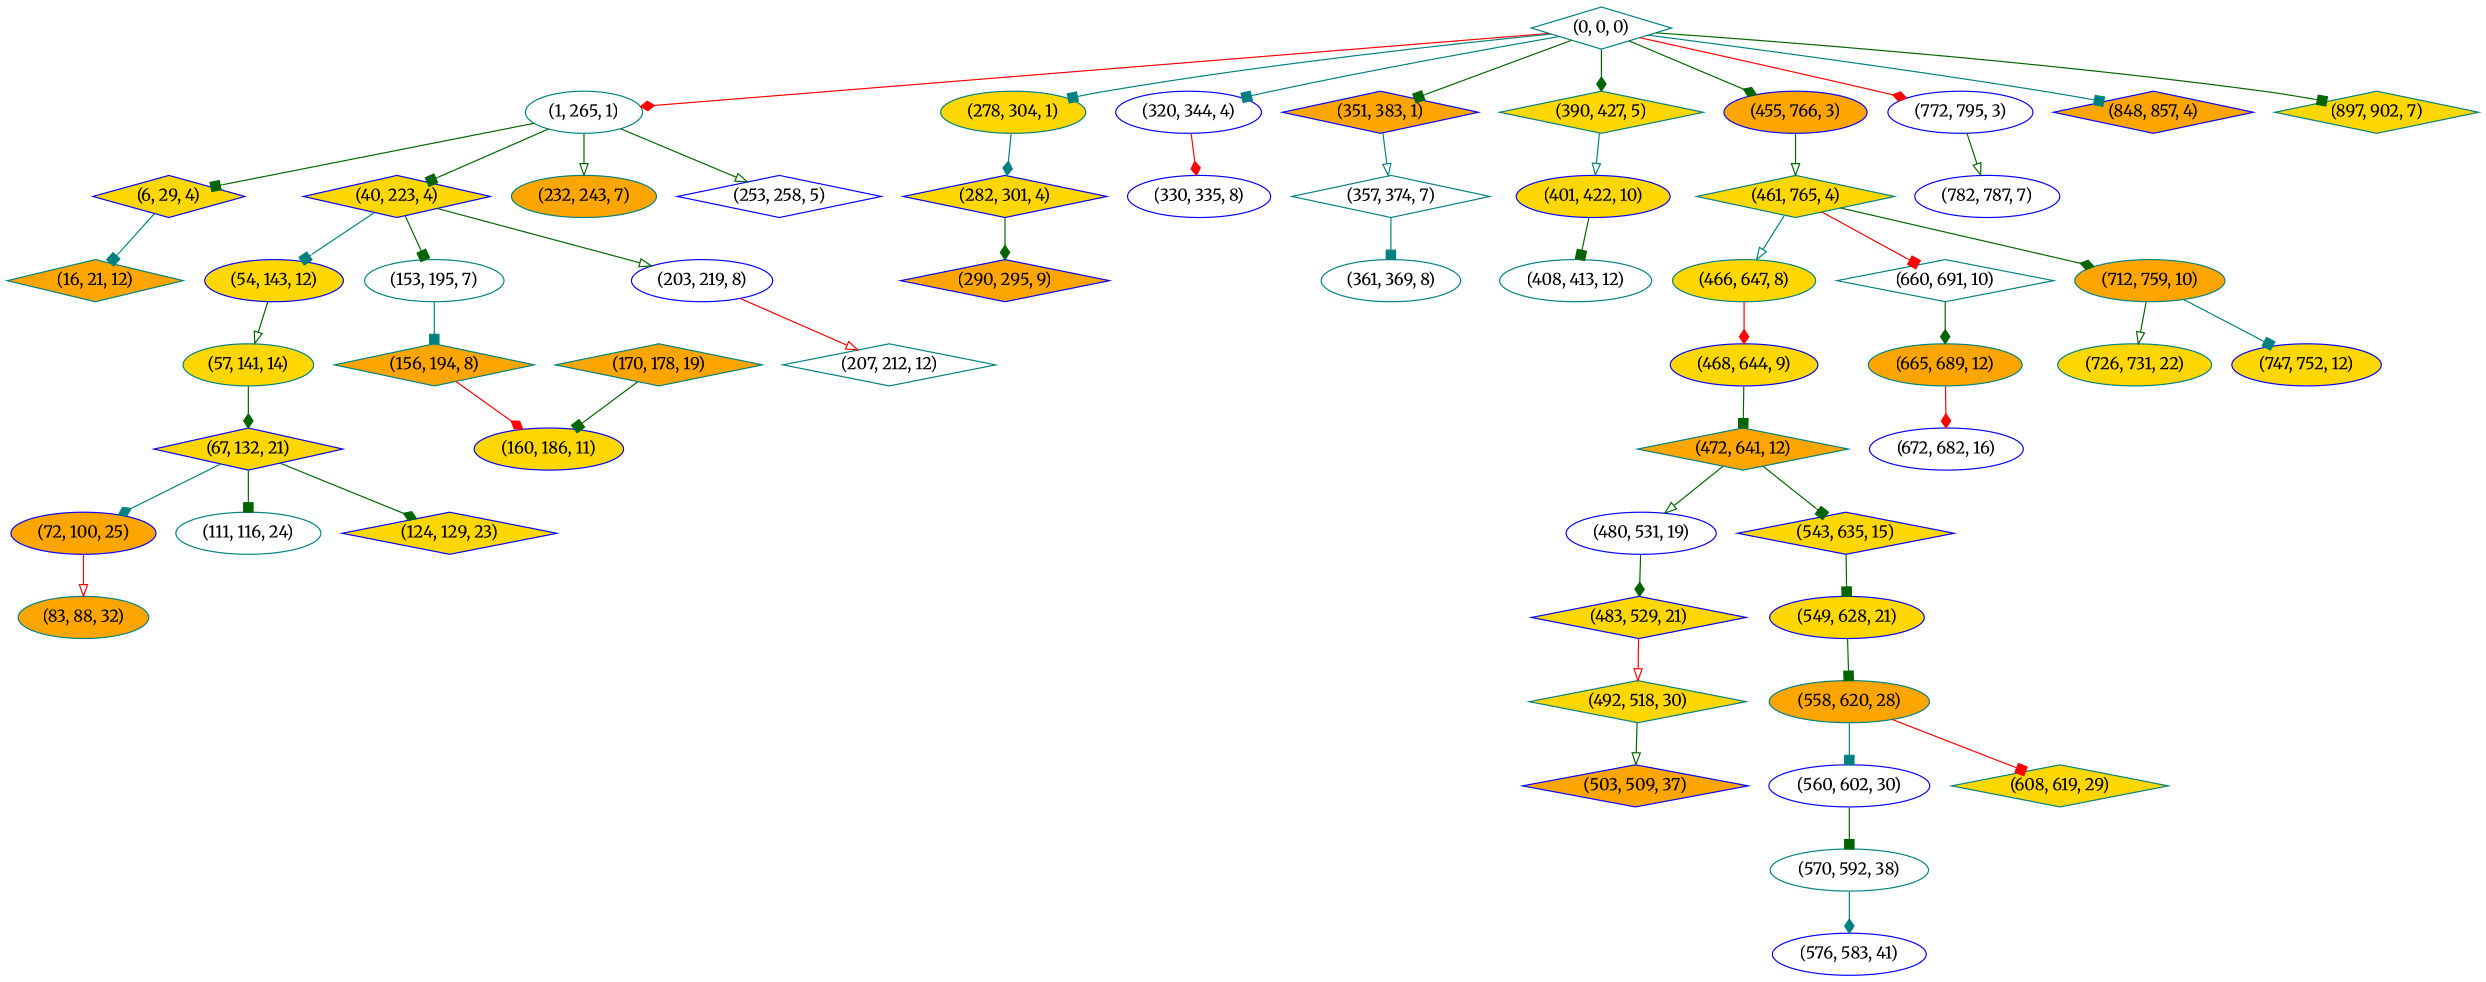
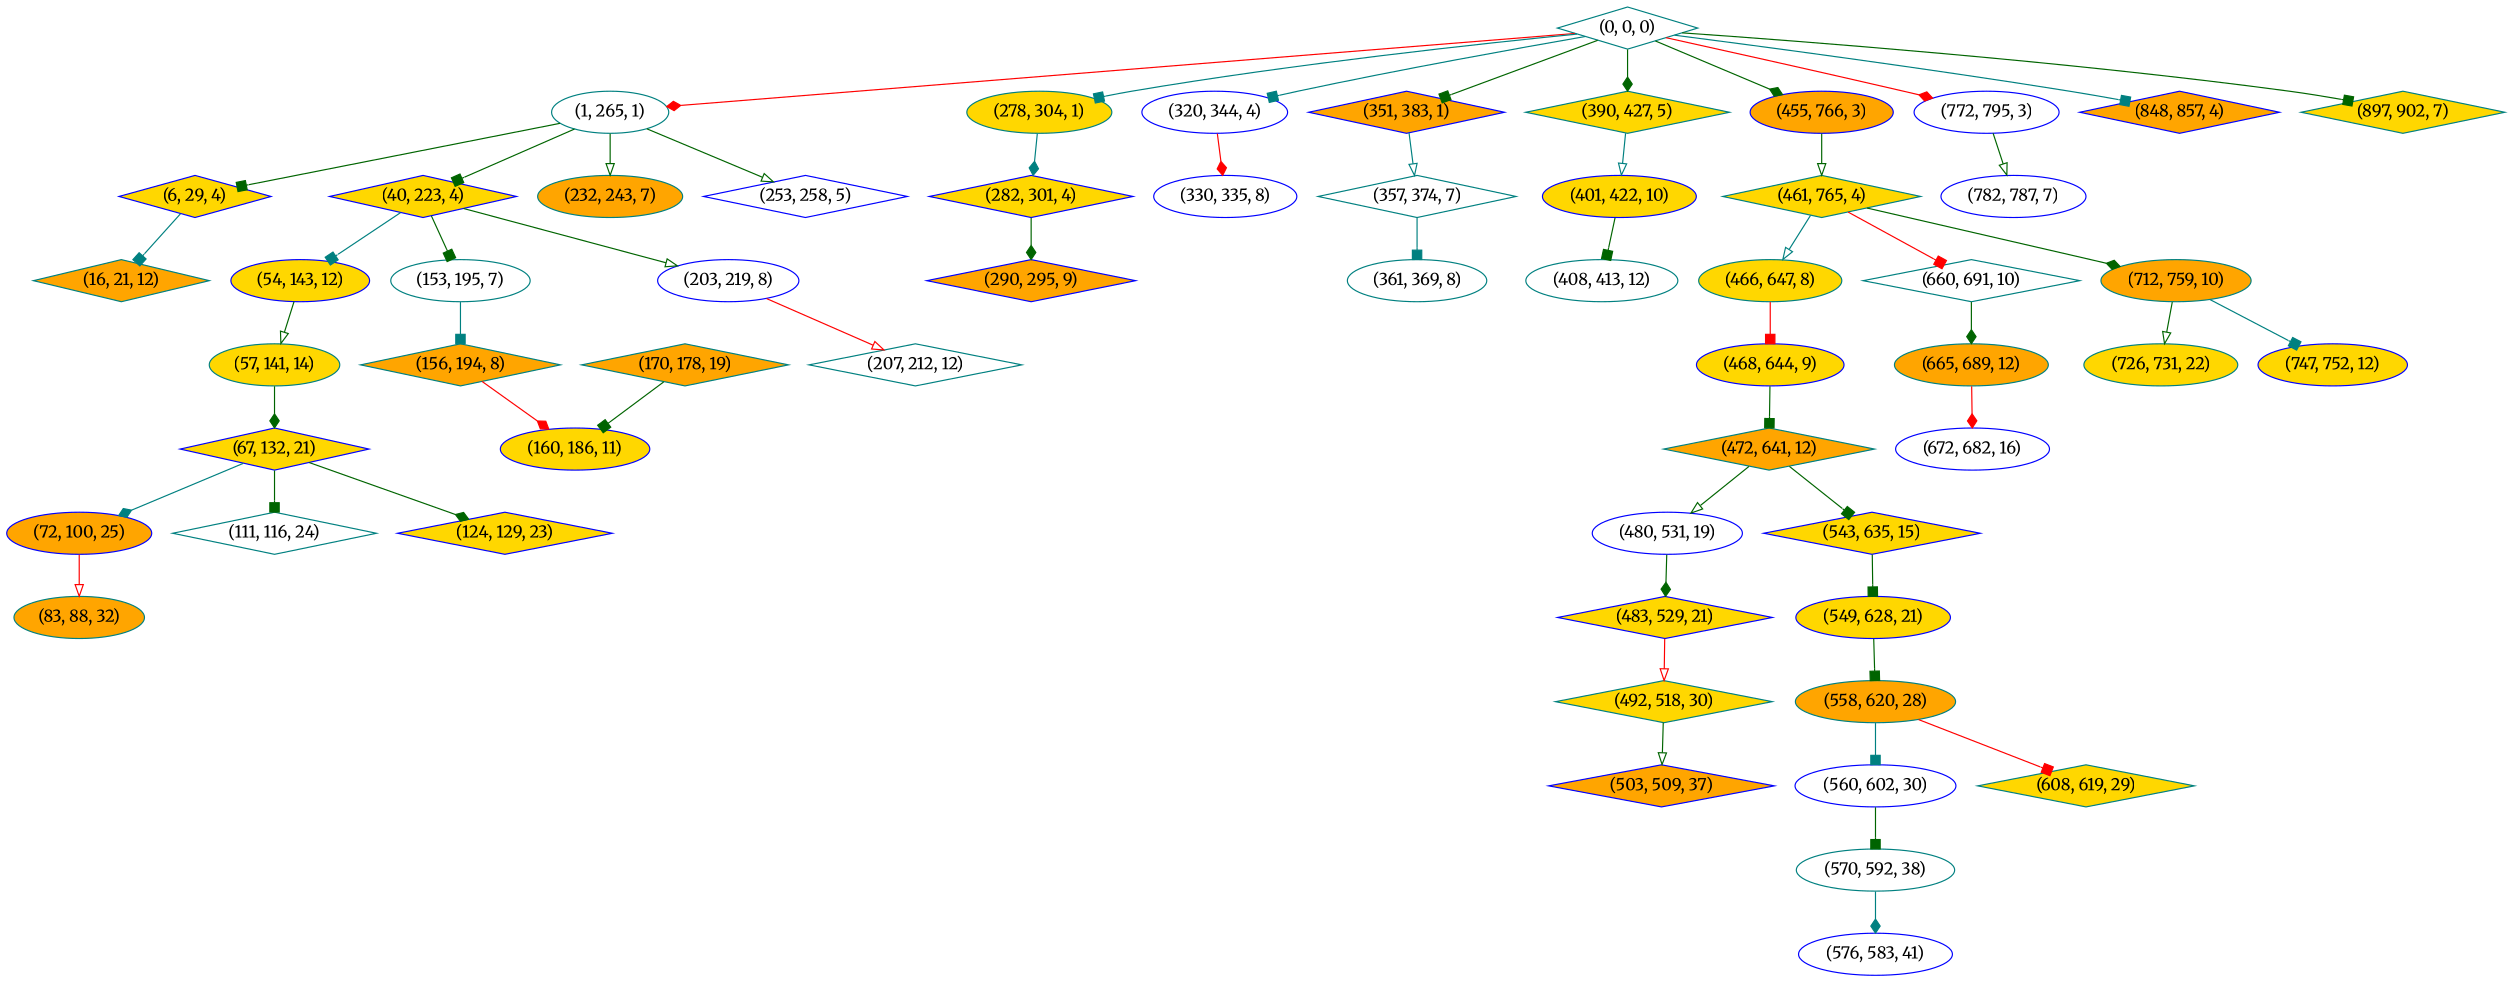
(1744, 316) -> (1770, 317)
(248, 533) -> (275, 533)
